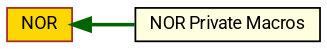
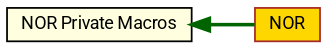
(113, 25) -> (232, 25)
